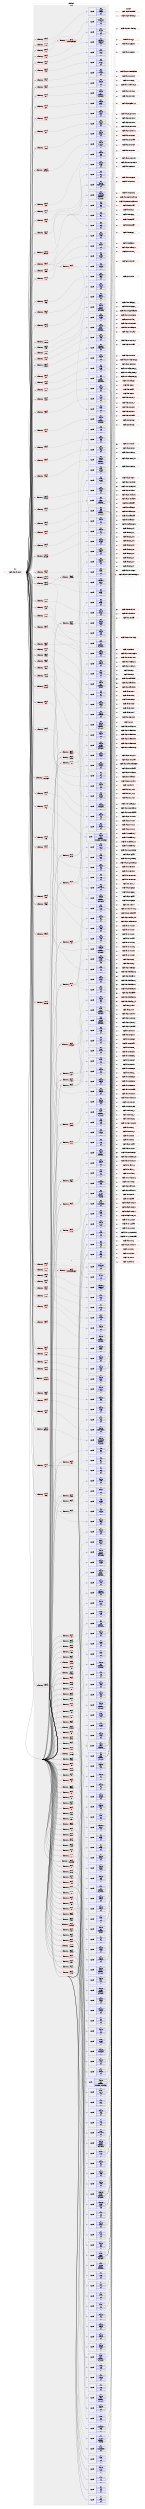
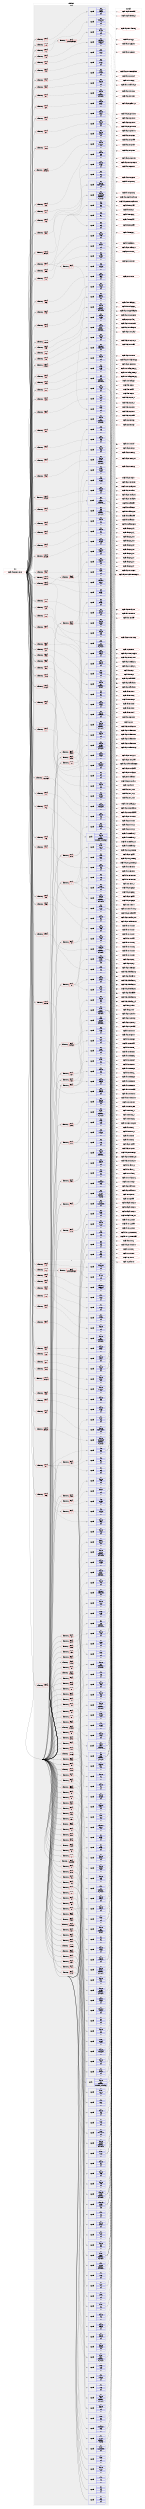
(15, 572) -> (15, 572)
